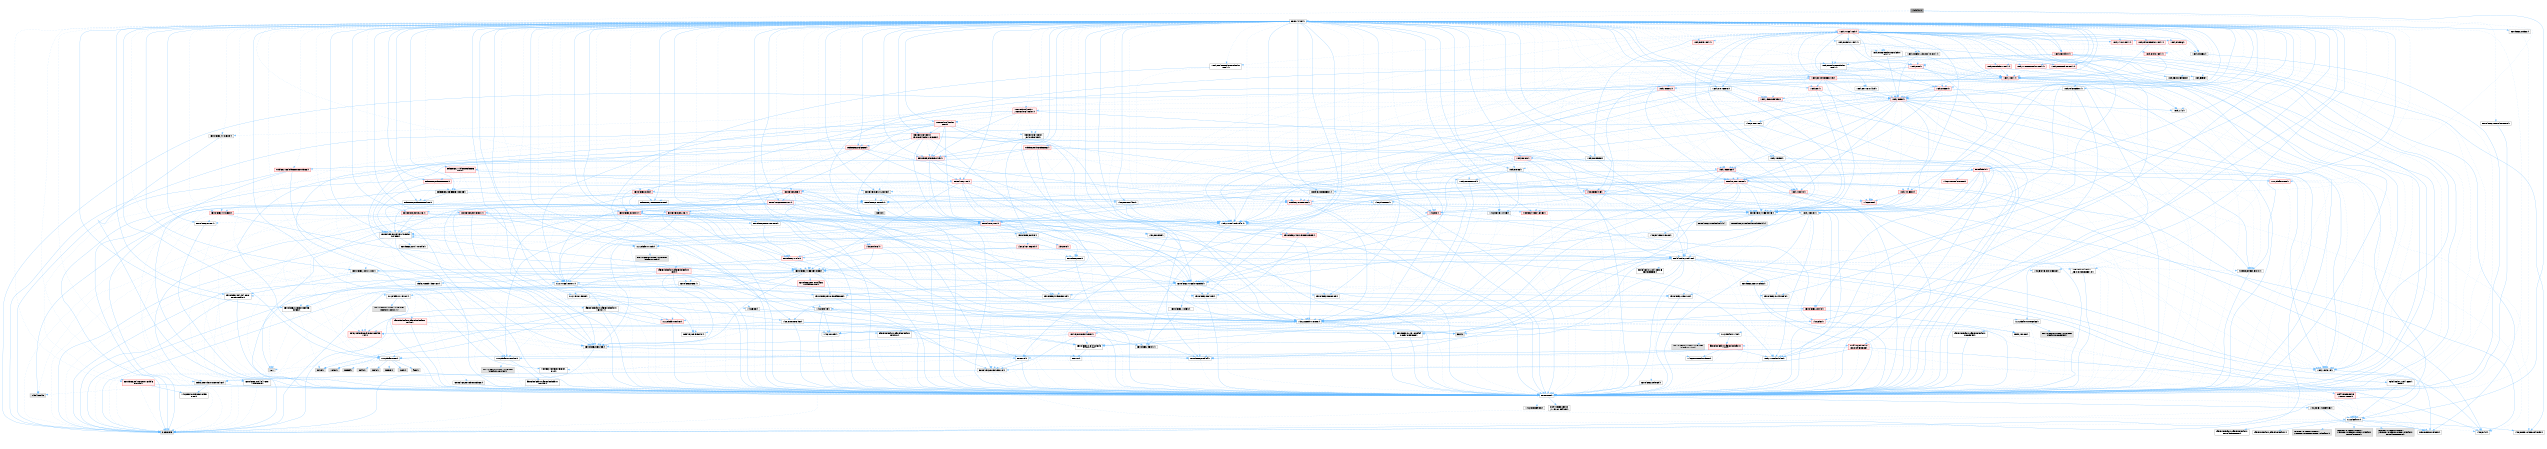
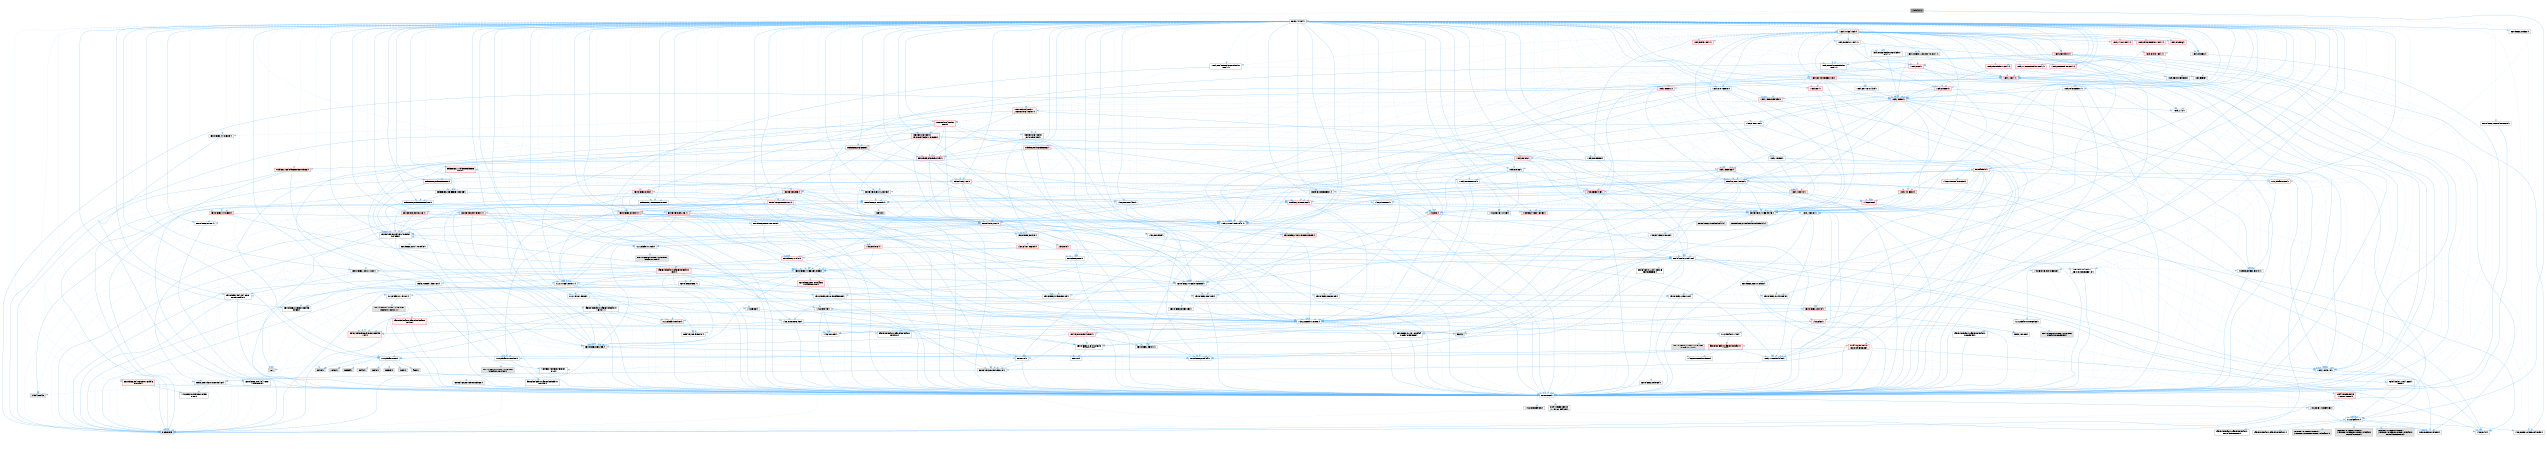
(1181, 309) -> (1181, 309)
